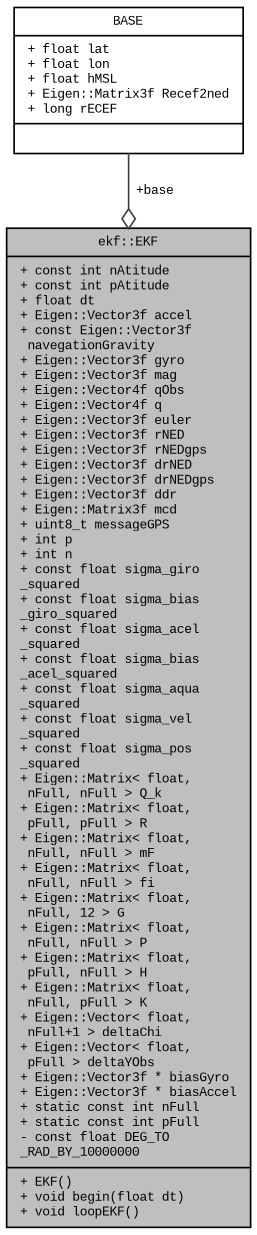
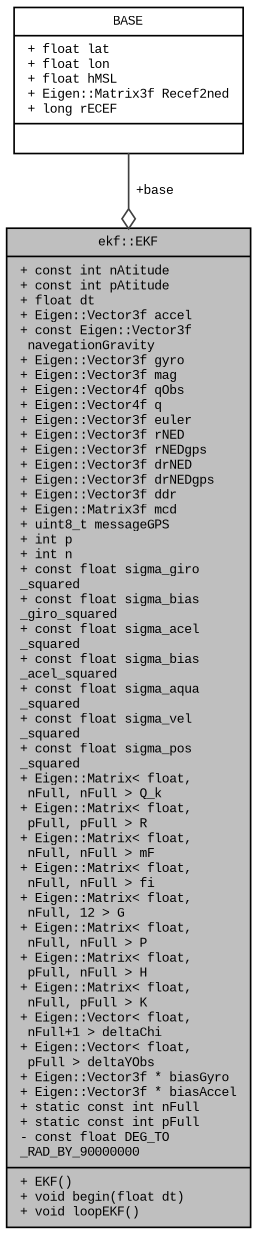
(80, 1152) -> (80, 1152)
